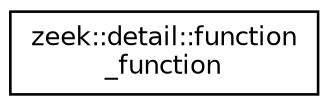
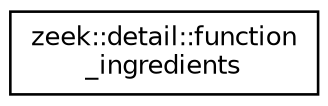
(164, 53) -> (164, 53)
